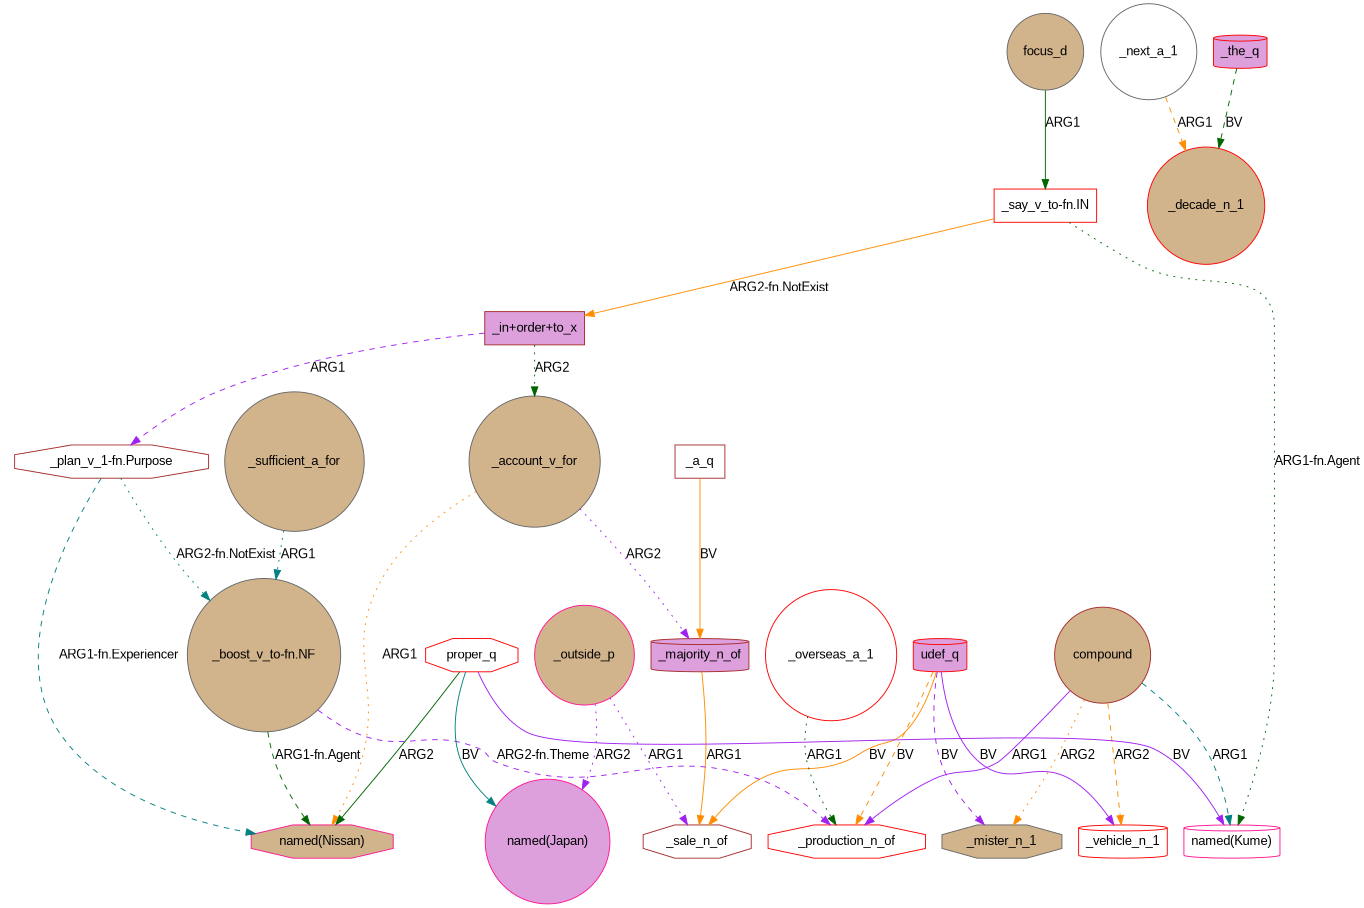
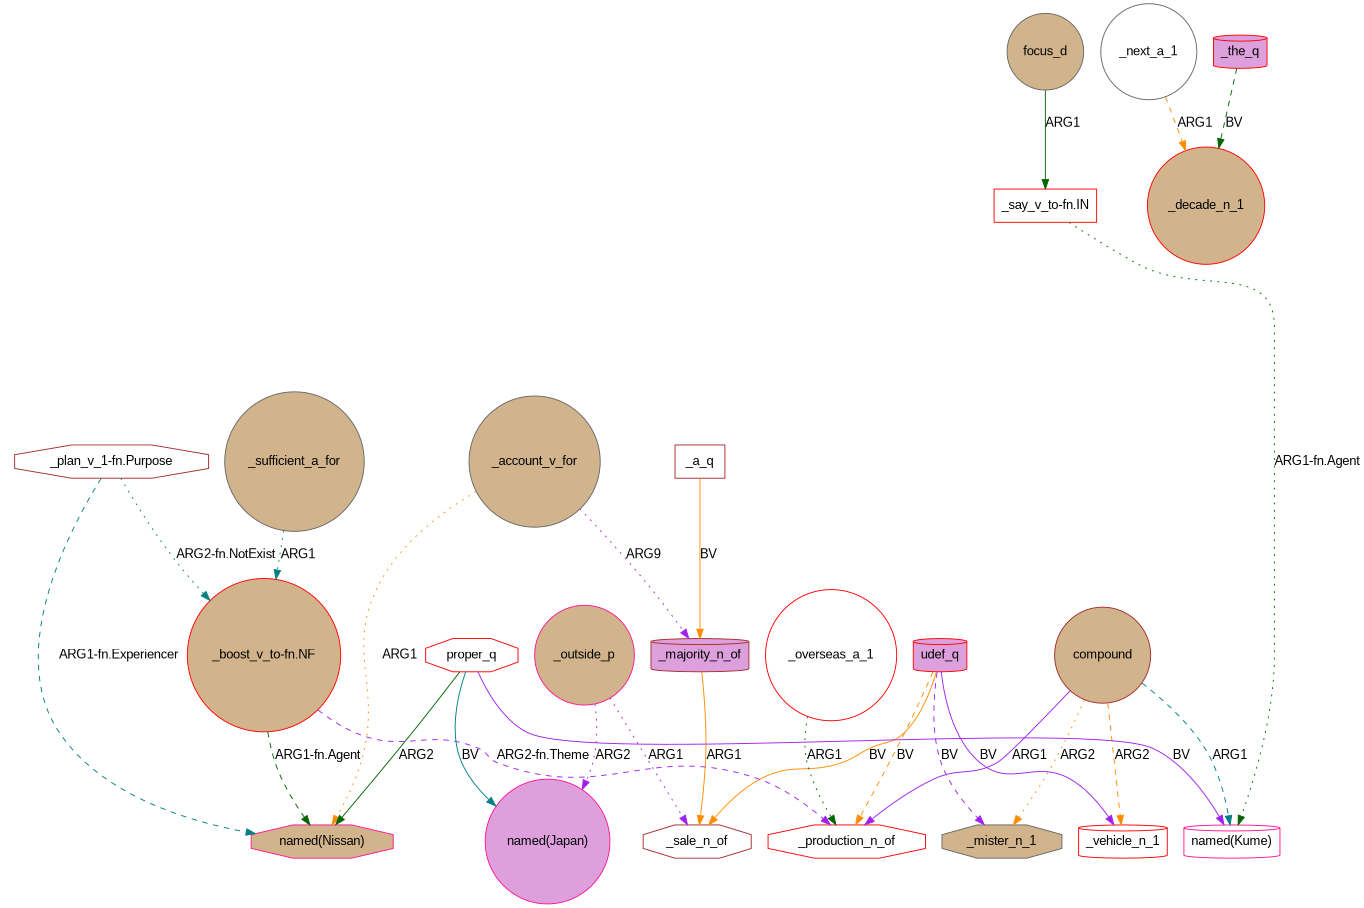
(535, 328) -> none
(644, 555) -> (644, 555)
(264, 655) -> (264, 655)
